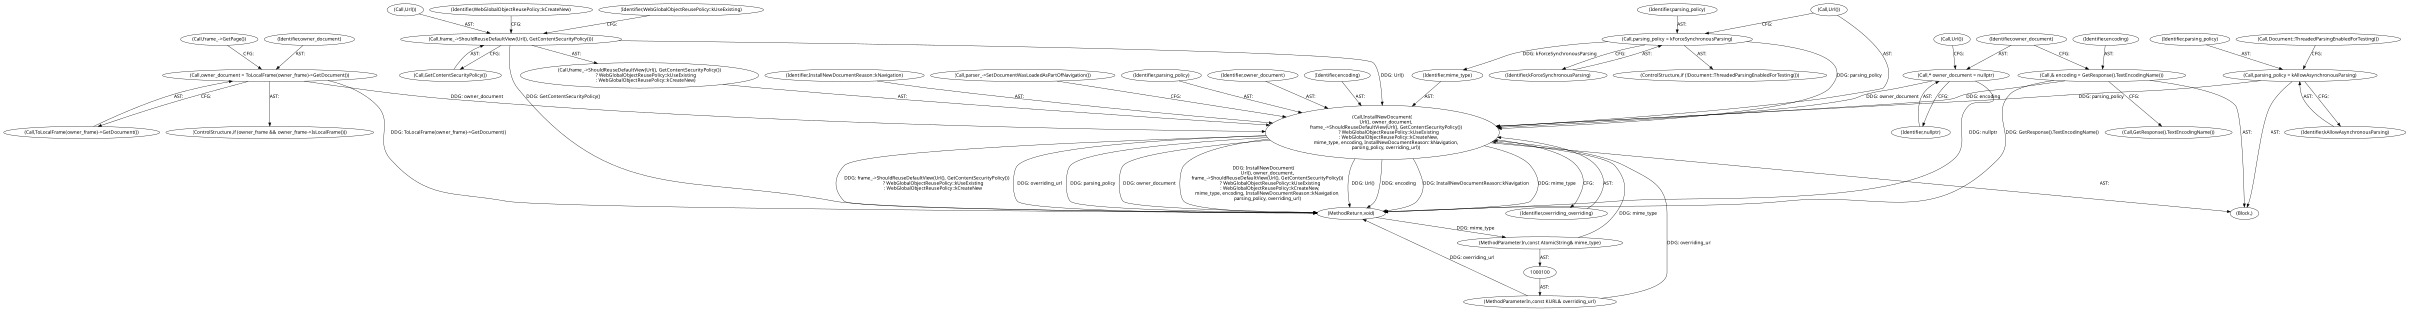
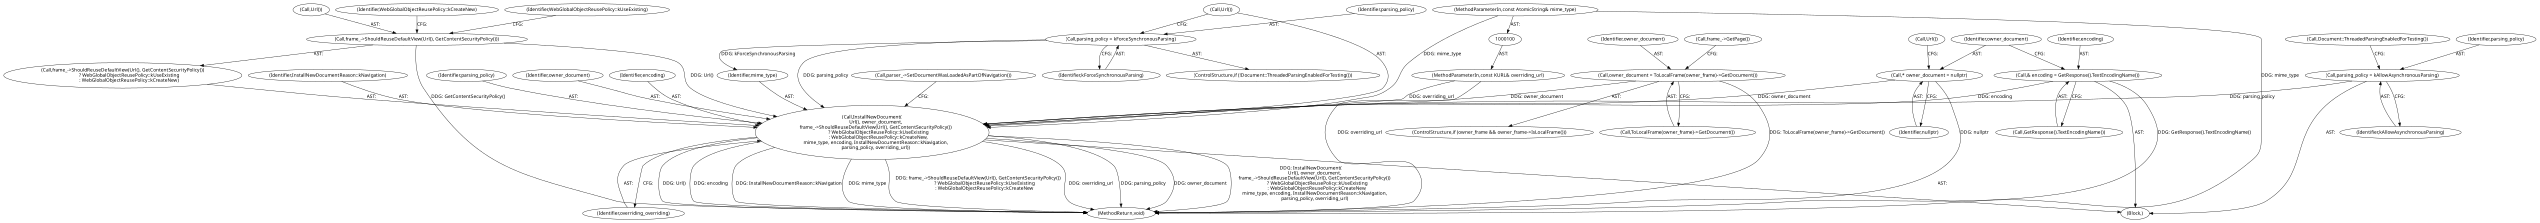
(450, 75) -> none
none -> (2056, 103)
(1439, 227) -> (2106, 206)
